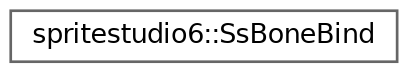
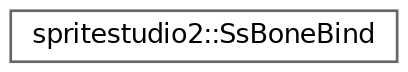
(204, 36) -> (204, 36)
